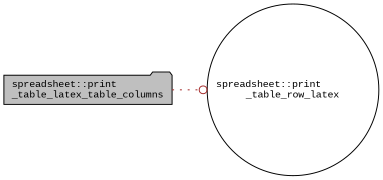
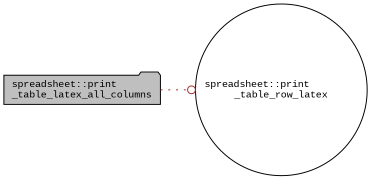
(88, 90) -> (82, 90)
